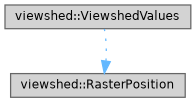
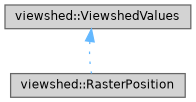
(106, 45) -> (90, 58)
